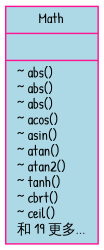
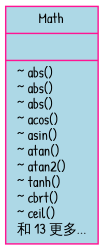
(52, 230) -> (52, 230)
